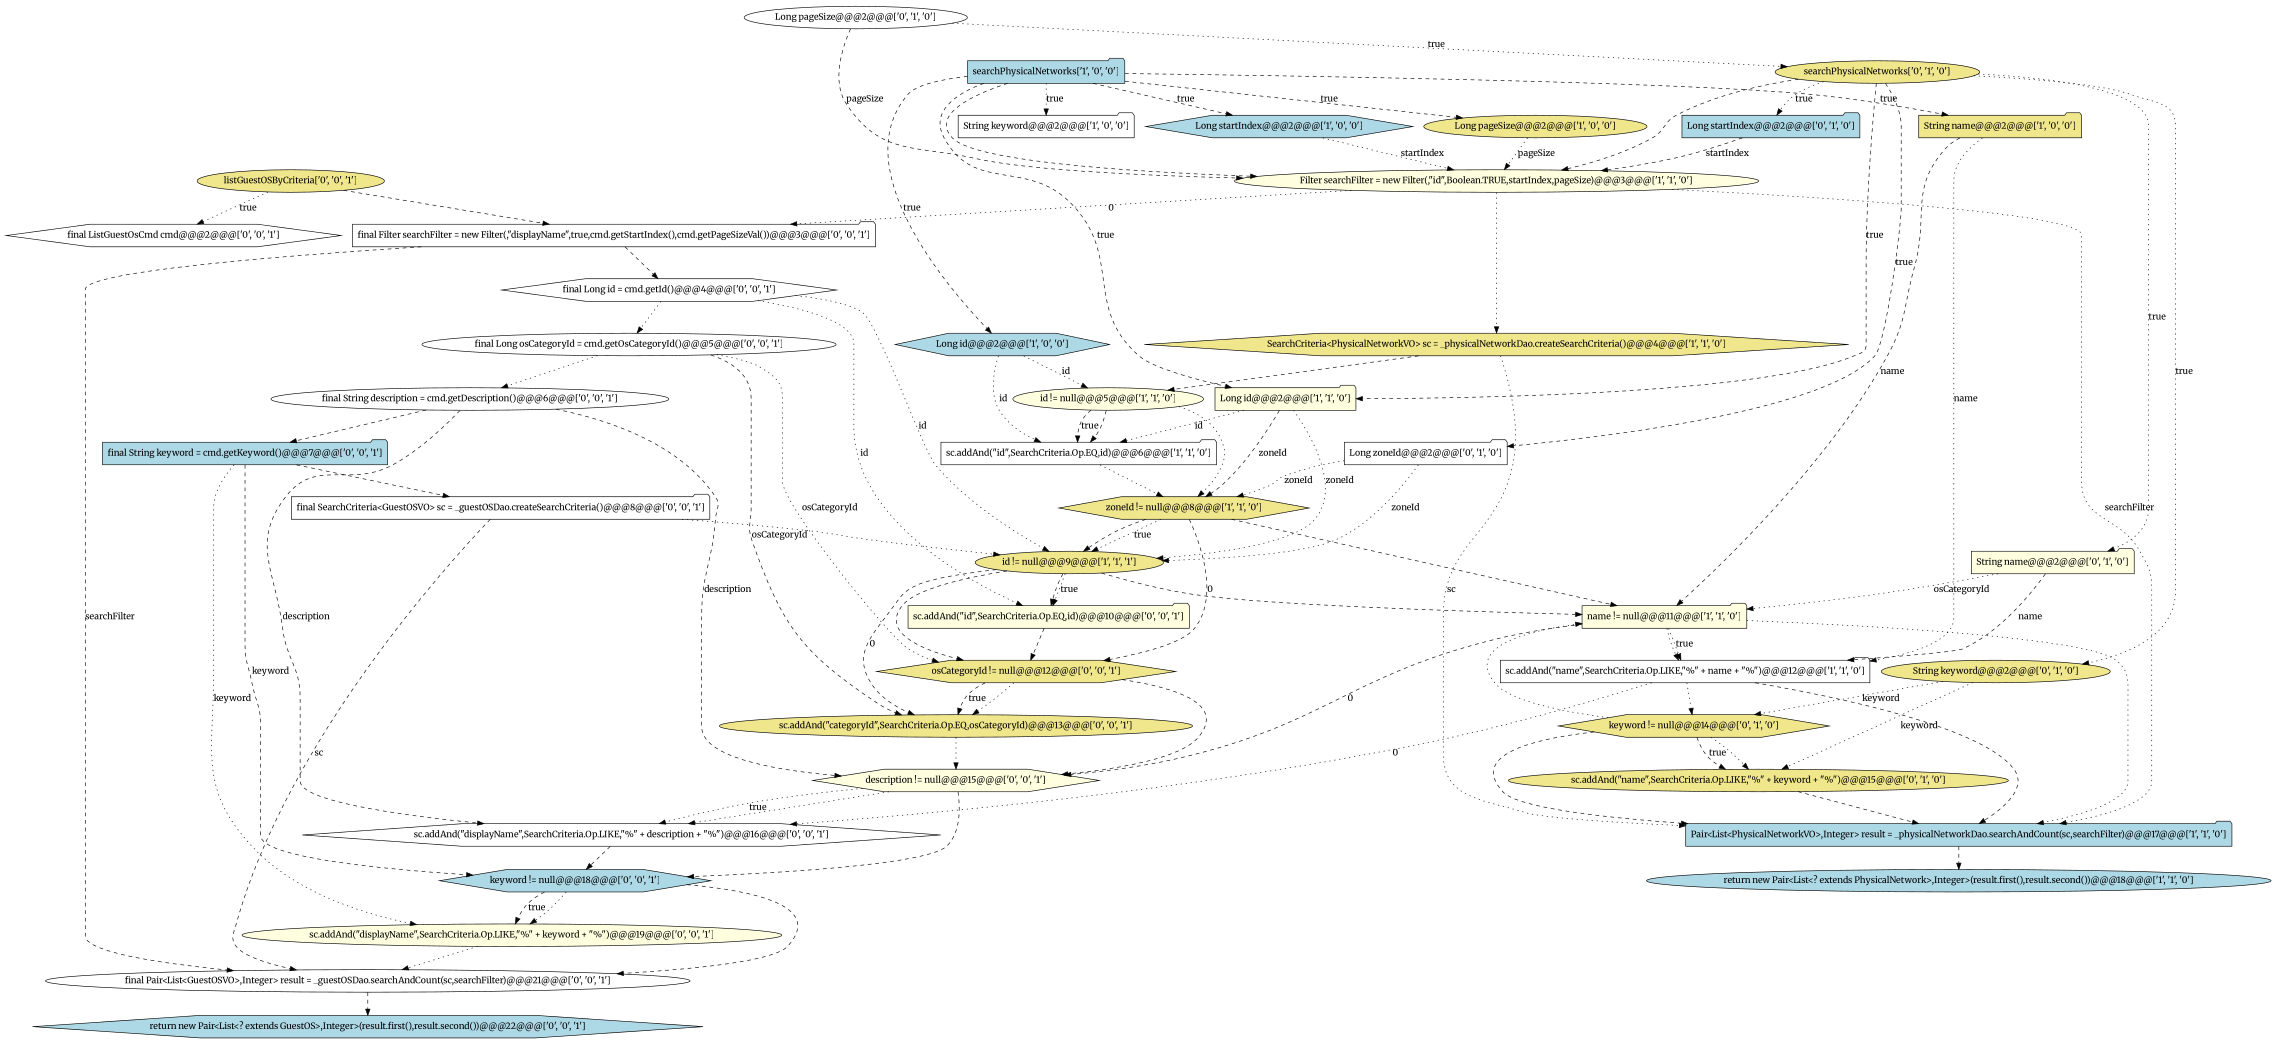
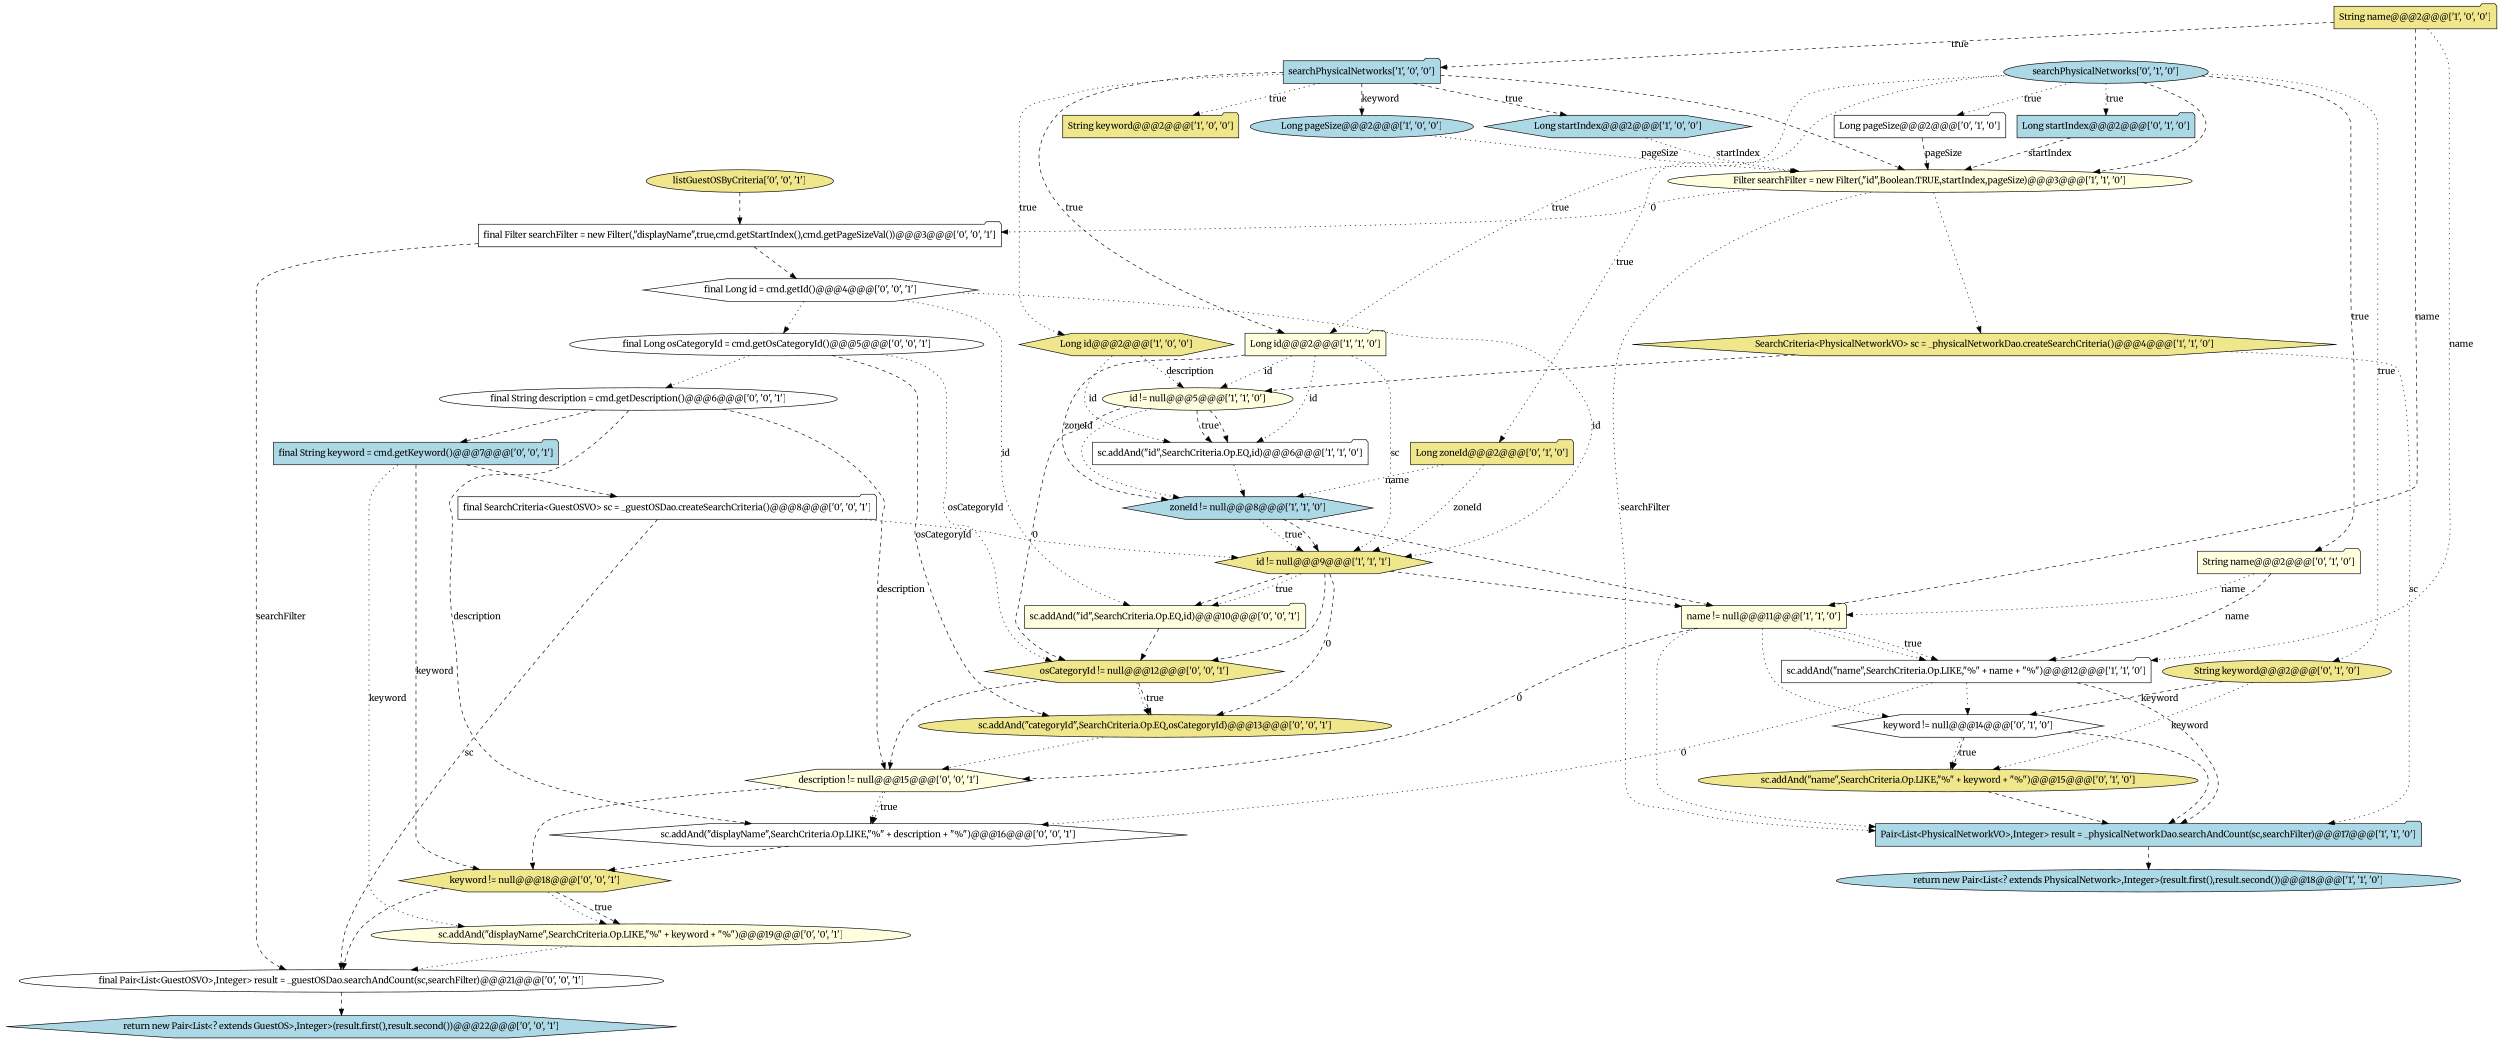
(856, 18) -> (1920, 127)
(1367, 45) -> (2017, 98)
(1877, 72) -> (2106, 72)
(1534, 82) -> (1890, 45)
(1329, 99) -> (1381, 99)
(1046, 127) -> (1151, 127)
(1535, 127) -> (1362, 127)
(896, 192) -> (1033, 105)
(174, 236) -> none
(2149, 252) -> (2351, 262)
(1002, 345) -> (1126, 345)
none -> (1259, 371)
(1066, 372) -> (1190, 372)
(1749, 379) -> (1652, 168)
(1834, 382) -> (1657, 174)
(1426, 454) -> (1492, 454)
(1299, 481) -> (1397, 481)
(1340, 481) -> (1395, 454)
(1184, 508) -> (1248, 508)
(1069, 562) -> (1324, 562)
(1962, 590) -> (2233, 590)
(1200, 618) -> (1034, 520)
(1494, 682) -> (1800, 696)
(1852, 698) -> (2134, 697)
(1694, 726) -> (1968, 726)
(575, 881) -> (535, 881)
